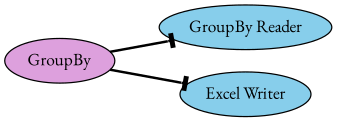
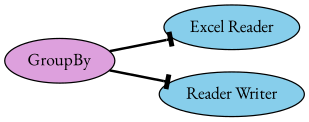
(246, 27) -> (232, 27)
(246, 94) -> (232, 94)
